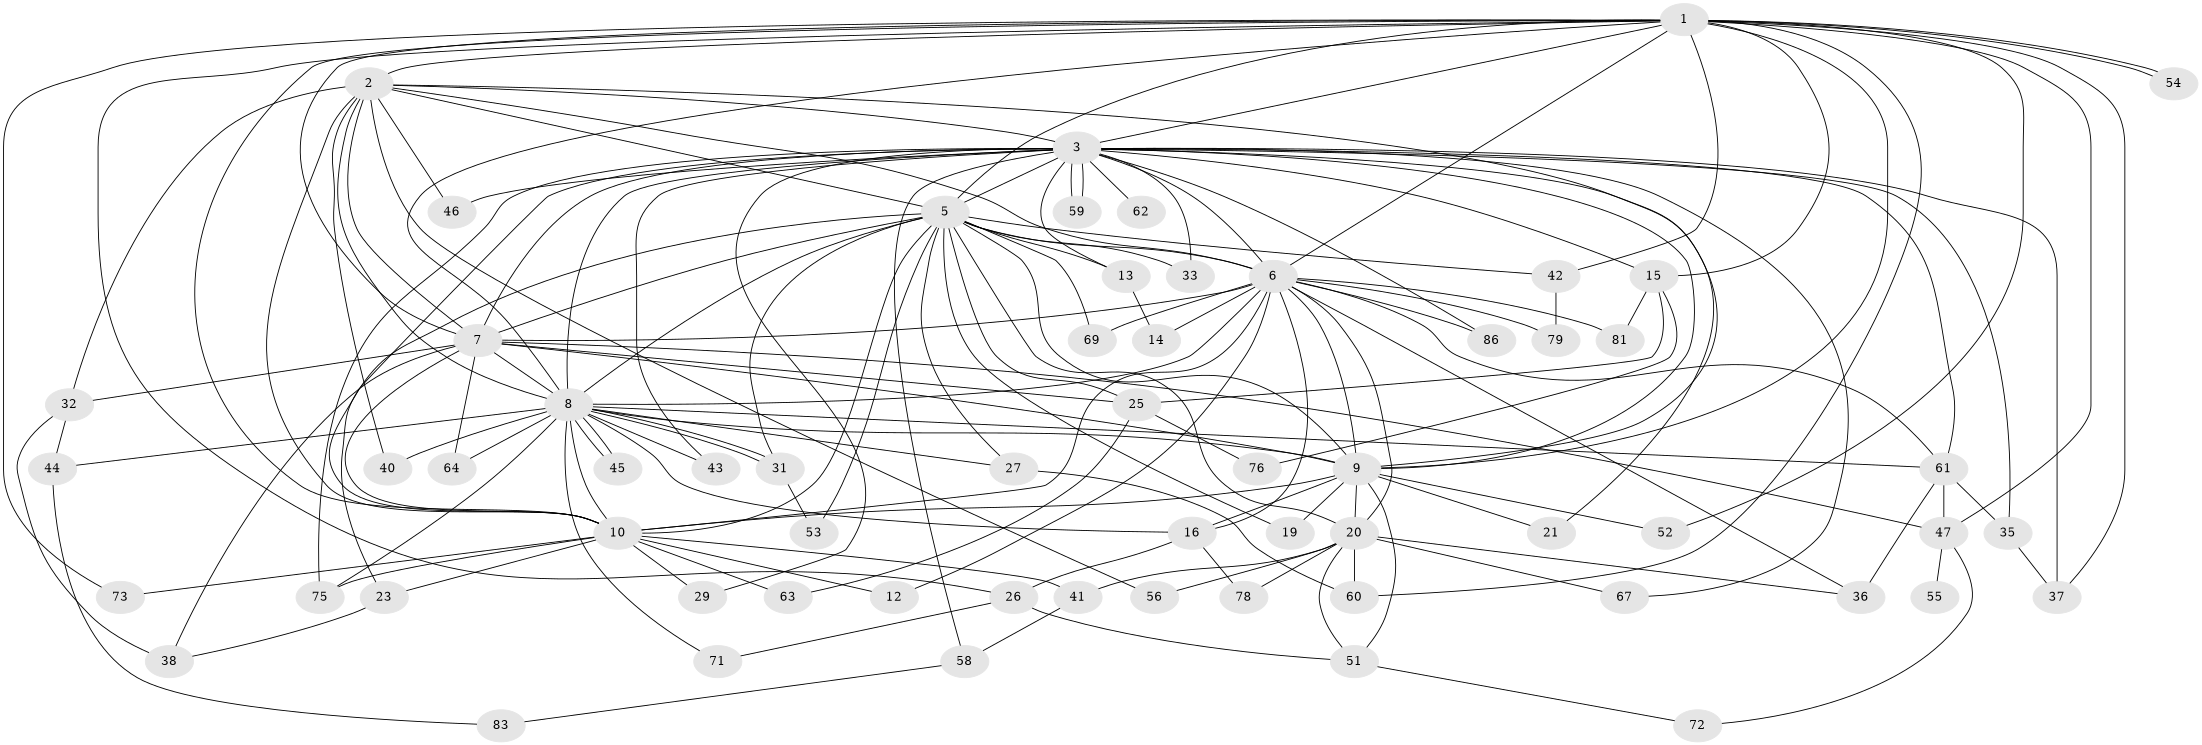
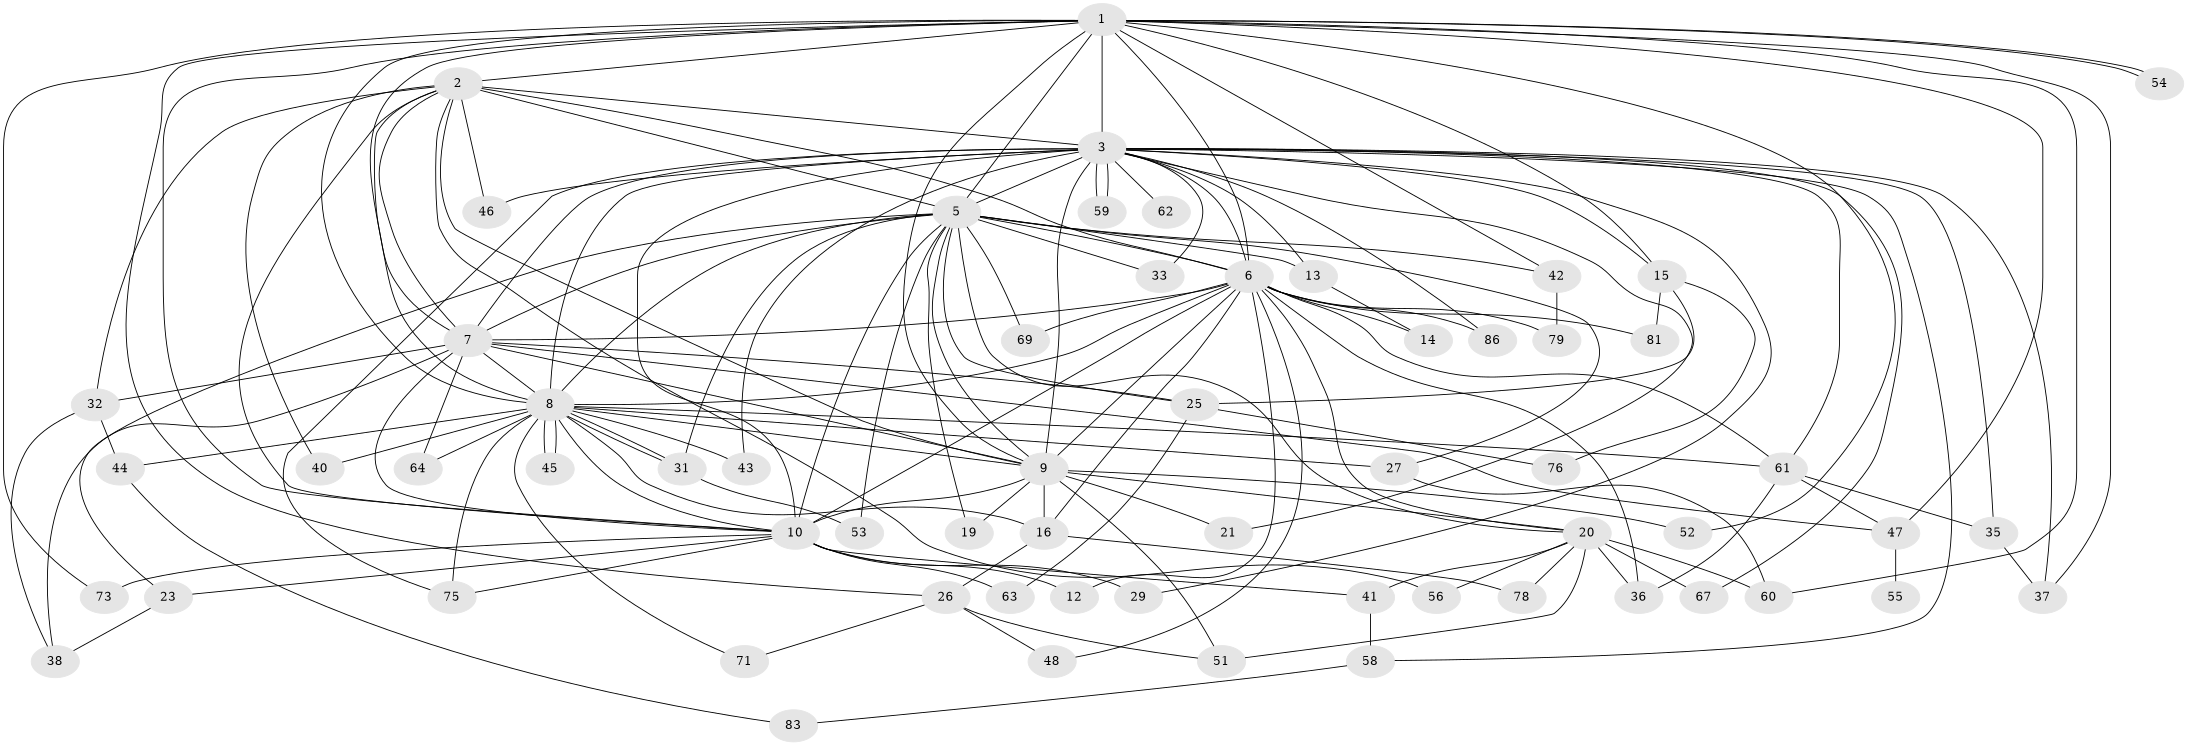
none -> (1052, 662)
(1698, 726) -> none
